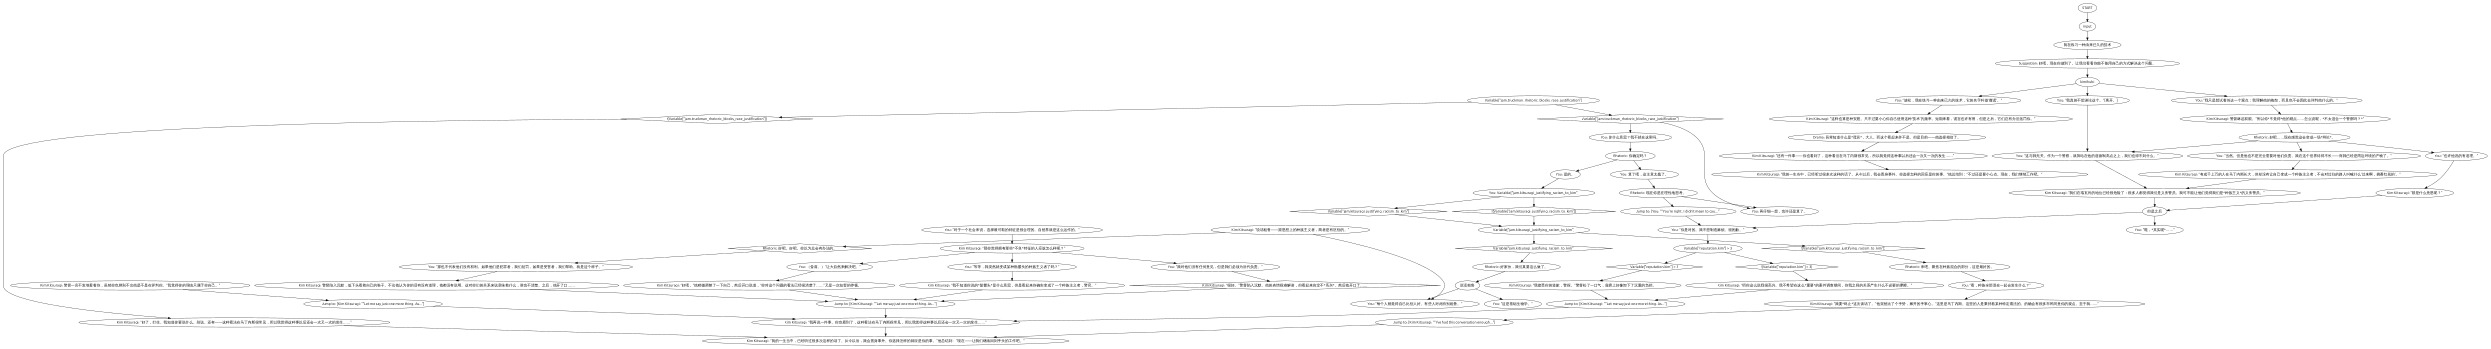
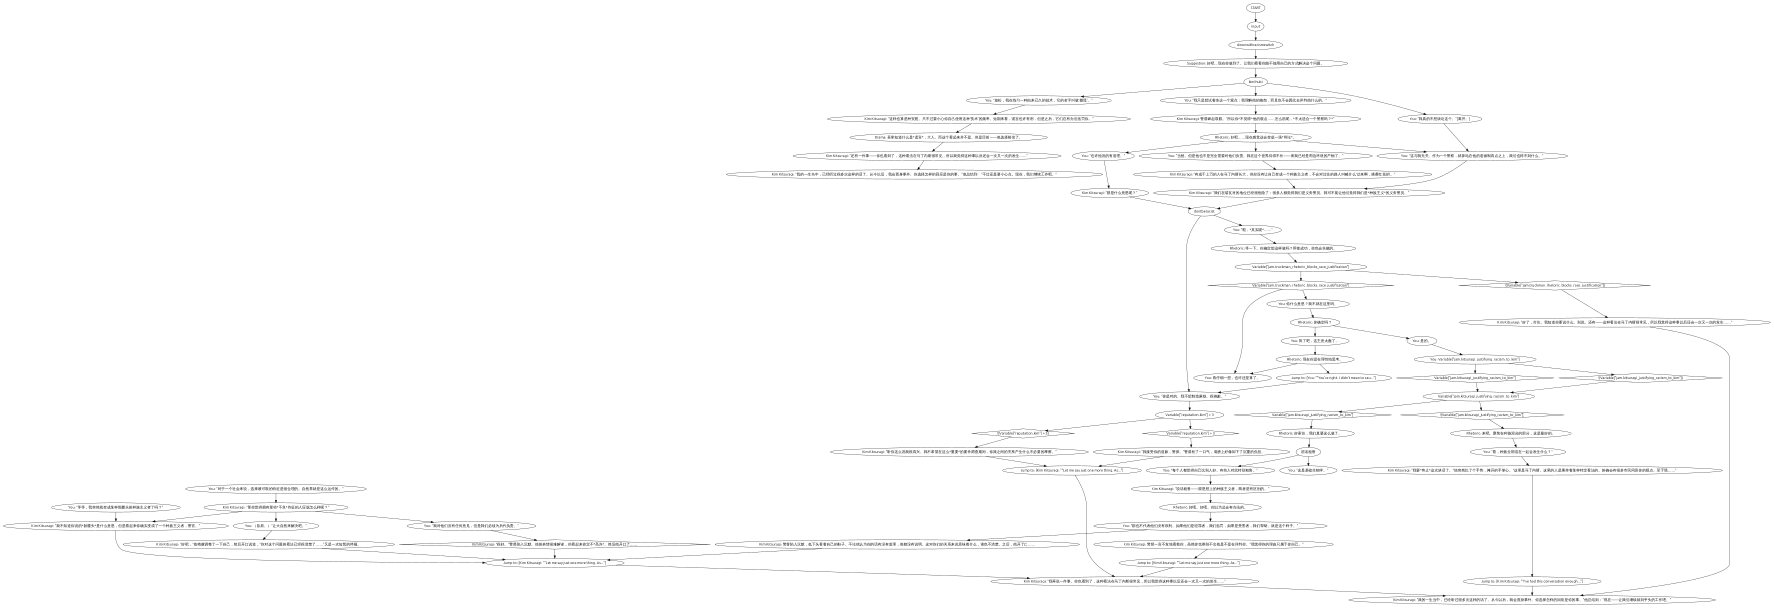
(2087, 45) -> (1256, 45)
(2155, 211) -> (1204, 211)
(800, 248) -> (1210, 507)
none -> (1283, 248)
(1392, 254) -> (1210, 478)
(1012, 256) -> (199, 516)
